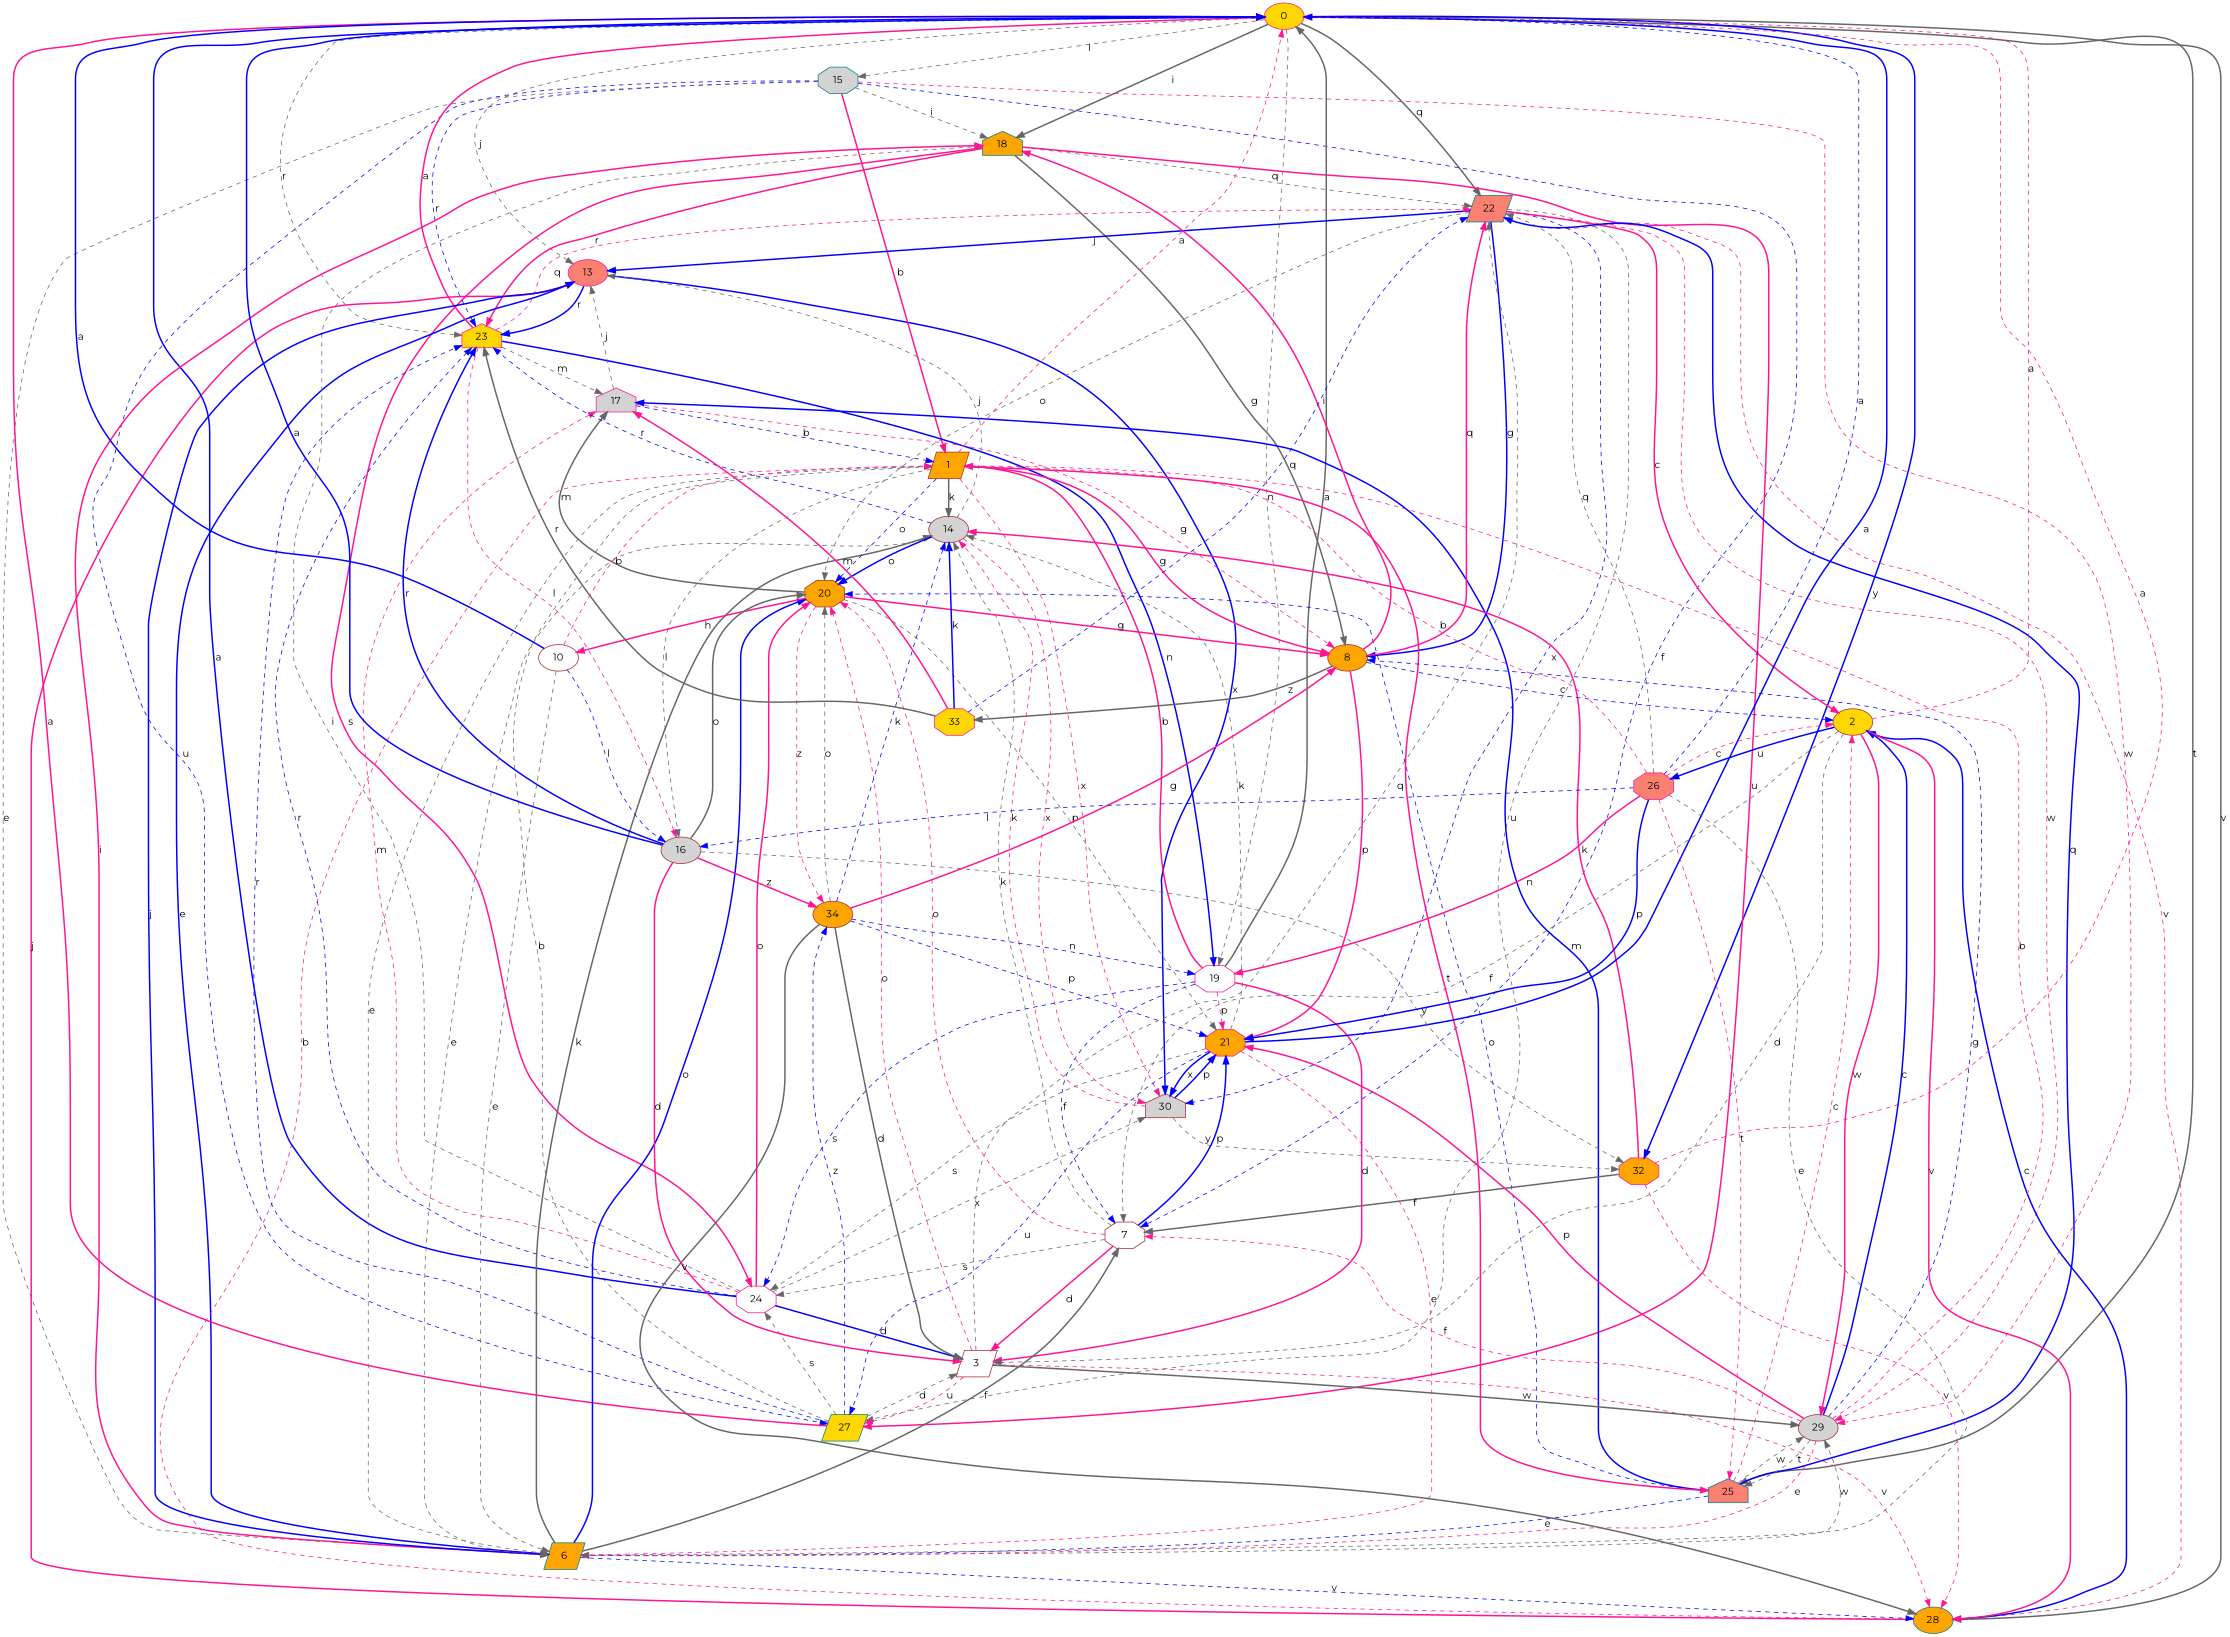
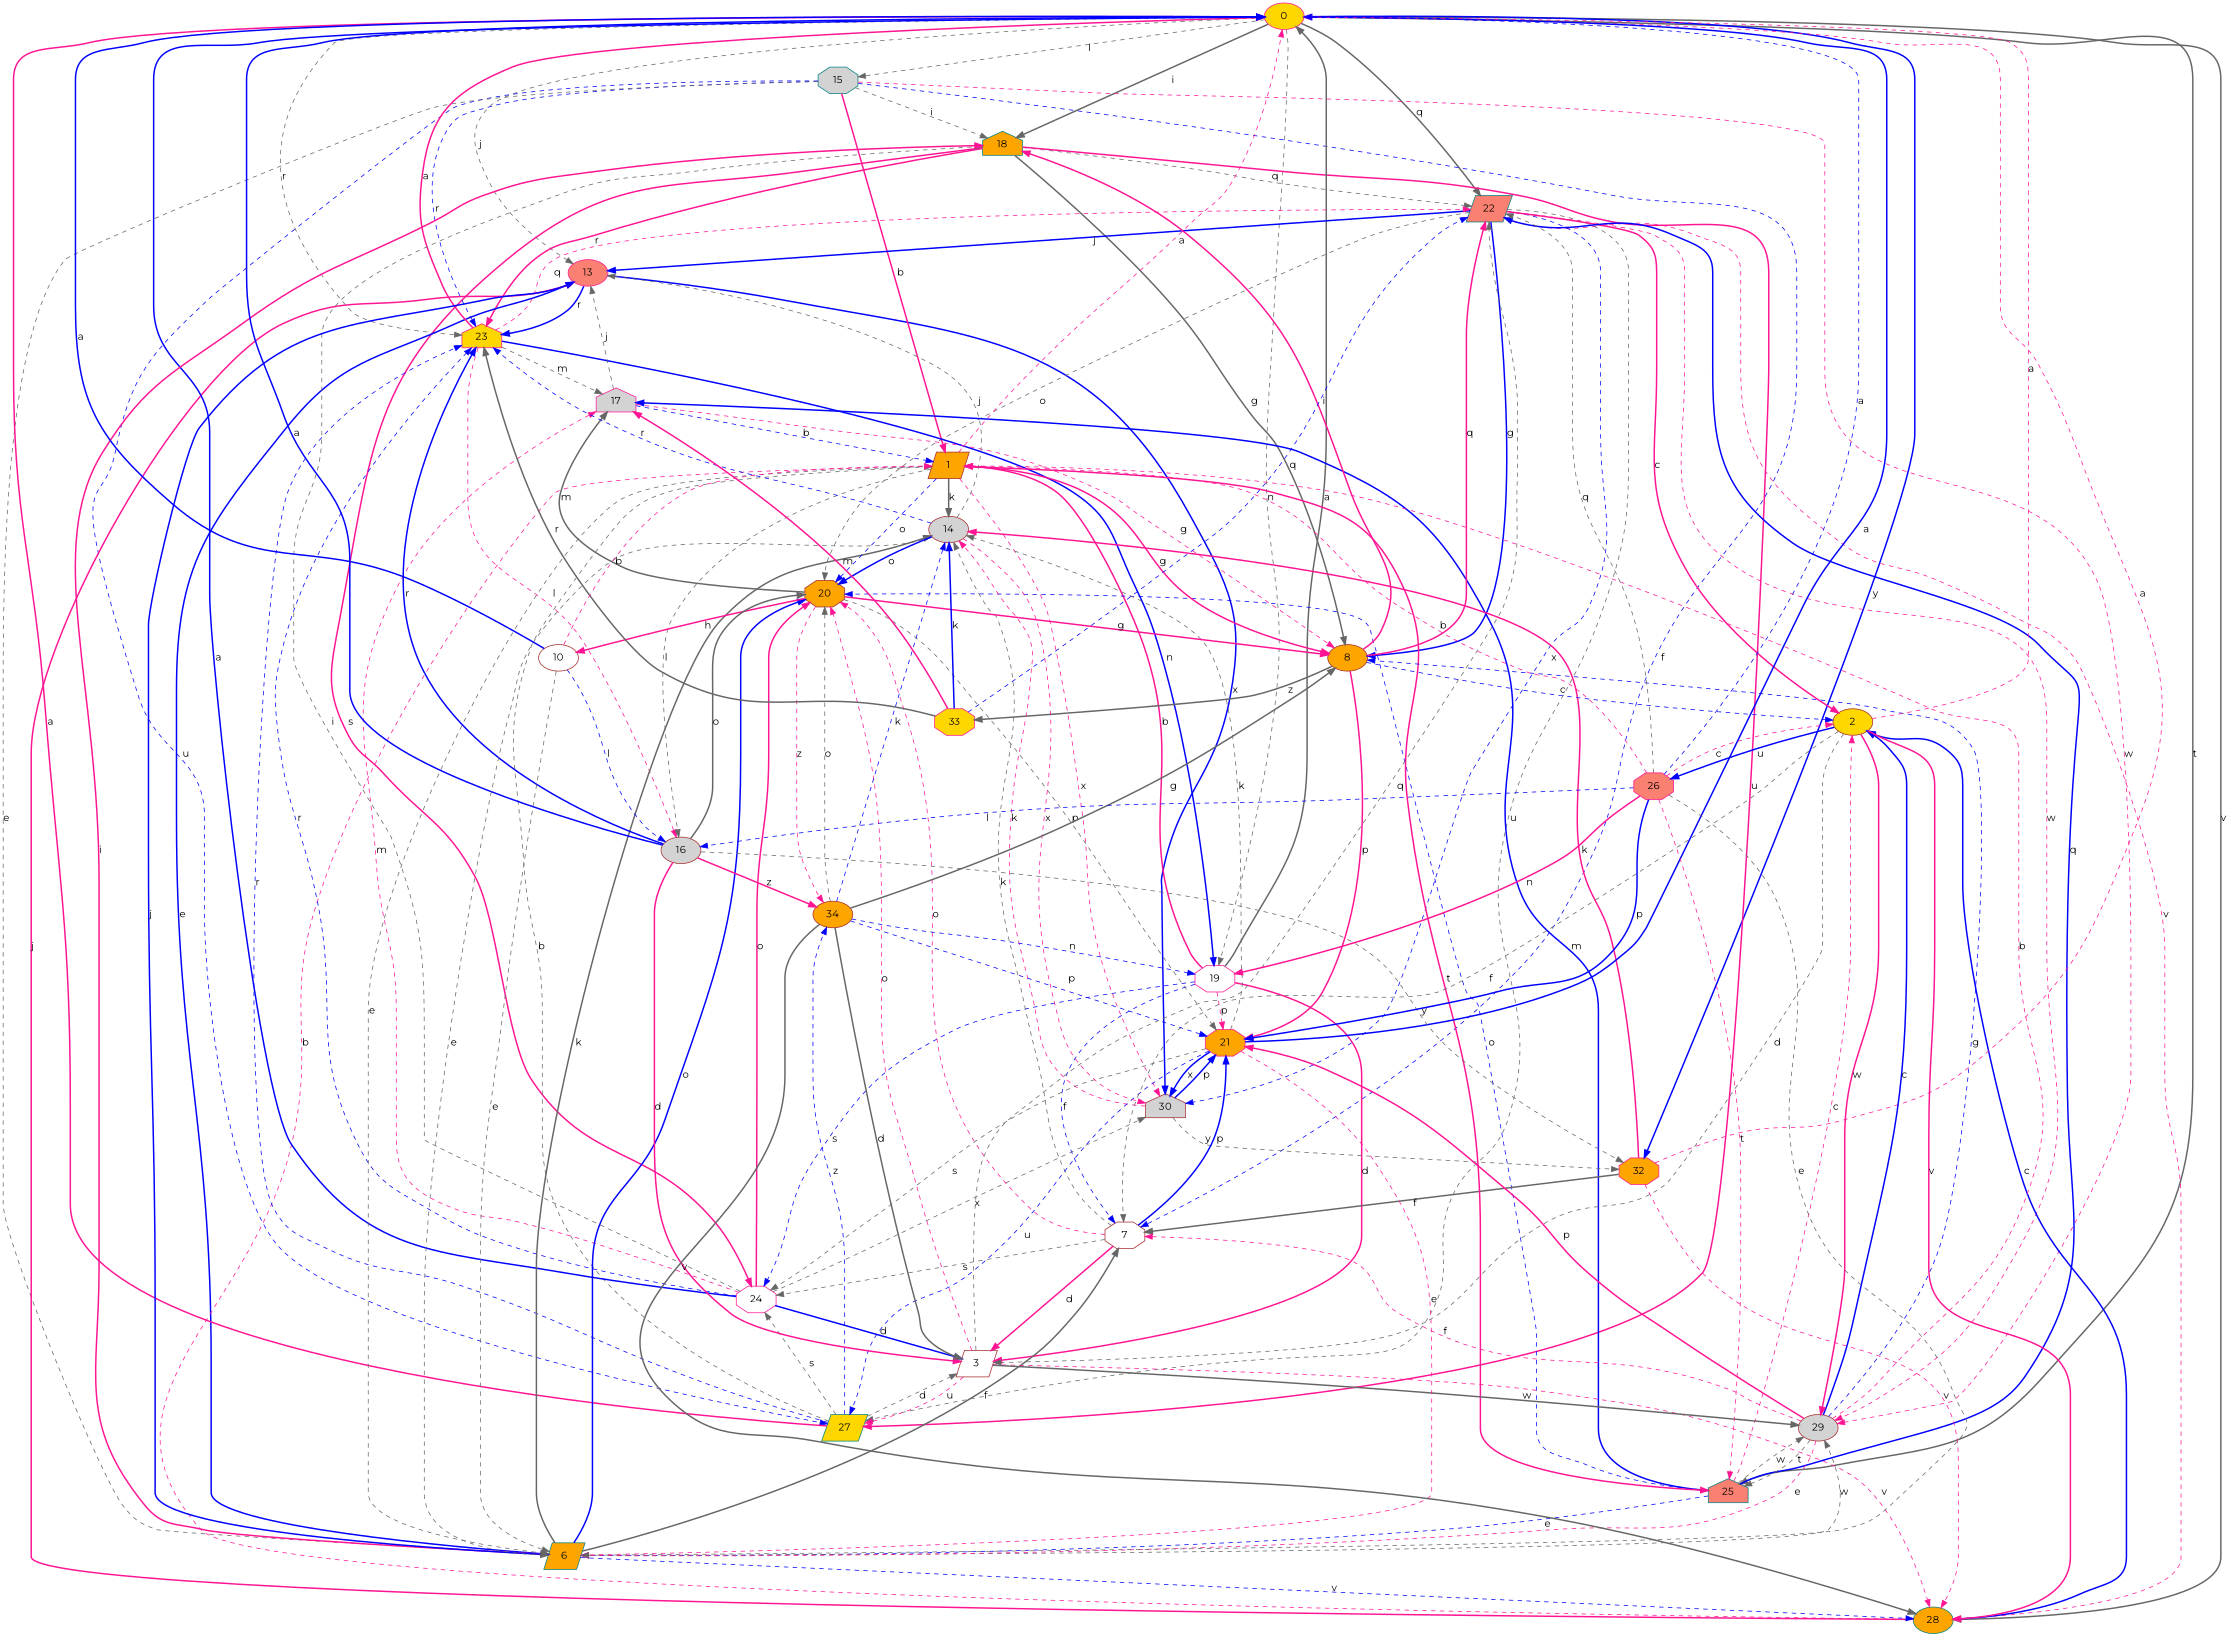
(1087, 815) -> (1087, 815)
